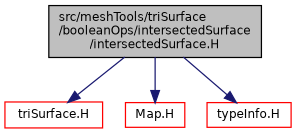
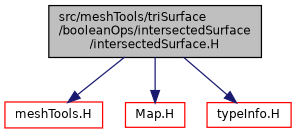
(54, 115) -> (54, 115)
